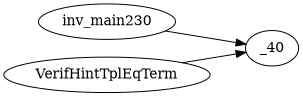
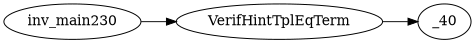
(201, 37) -> (154, 22)
